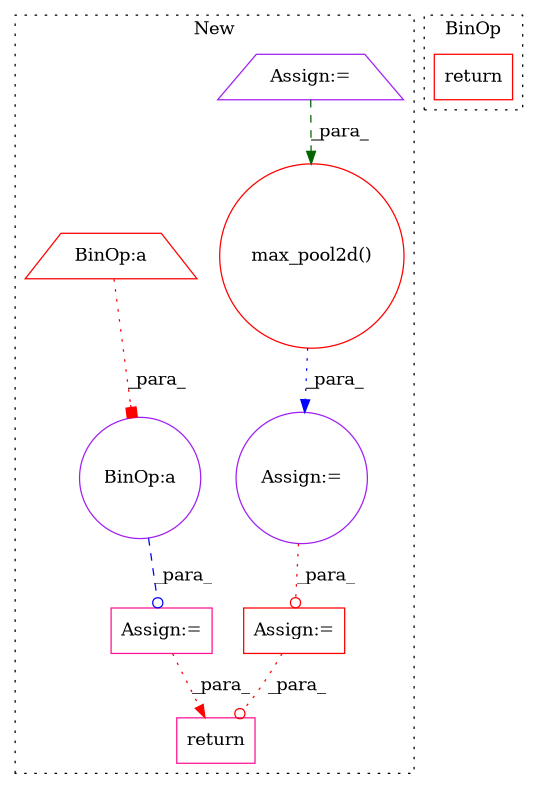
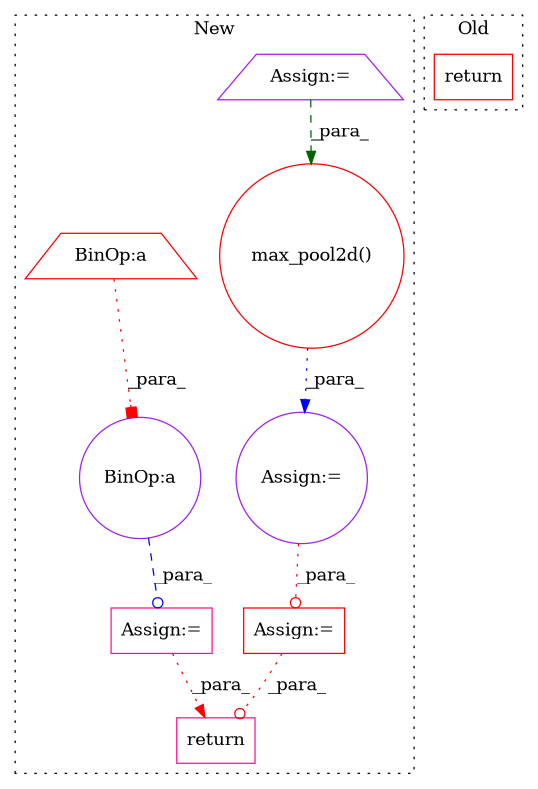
(473, 30) -> (473, 30)
